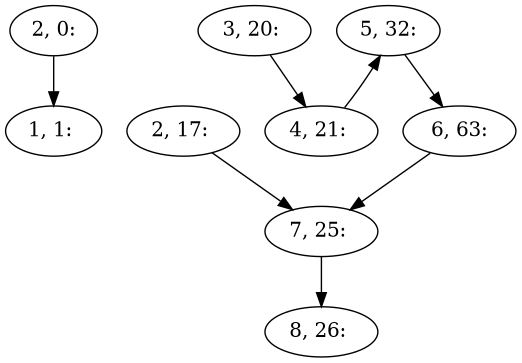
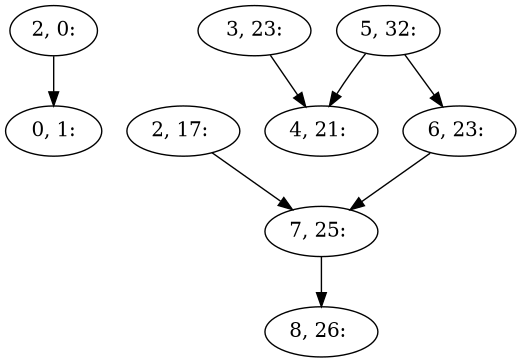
(254, 31) -> (254, 31)
(359, 88) -> (351, 73)
(54, 131) -> (54, 131)
(459, 131) -> (459, 131)
